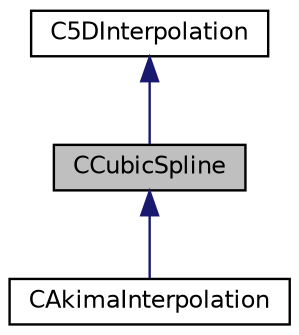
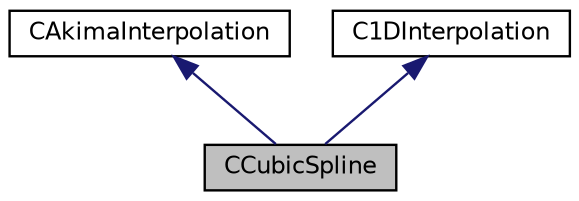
(150, 34) -> (451, 34)
(150, 247) -> (234, 109)
